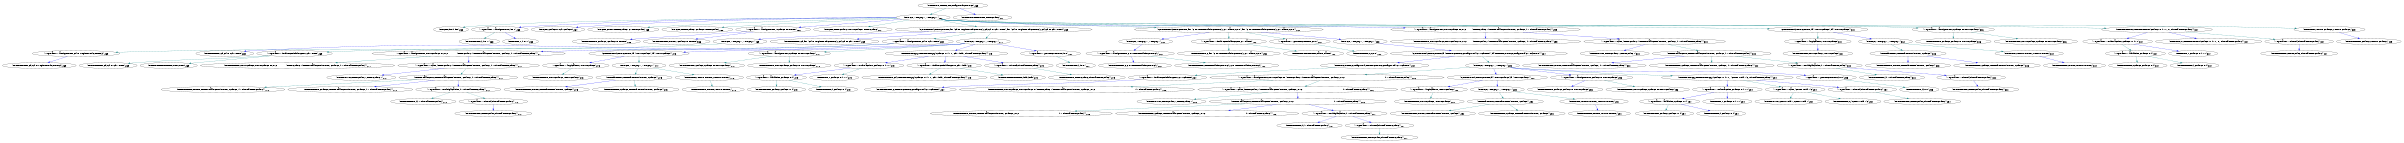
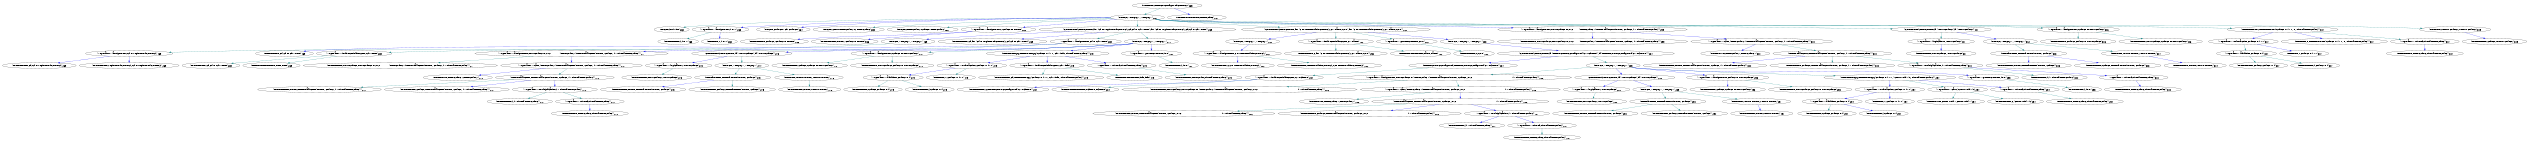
(853, 30) -> none
none -> (129, 66)
none -> (1085, 90)
